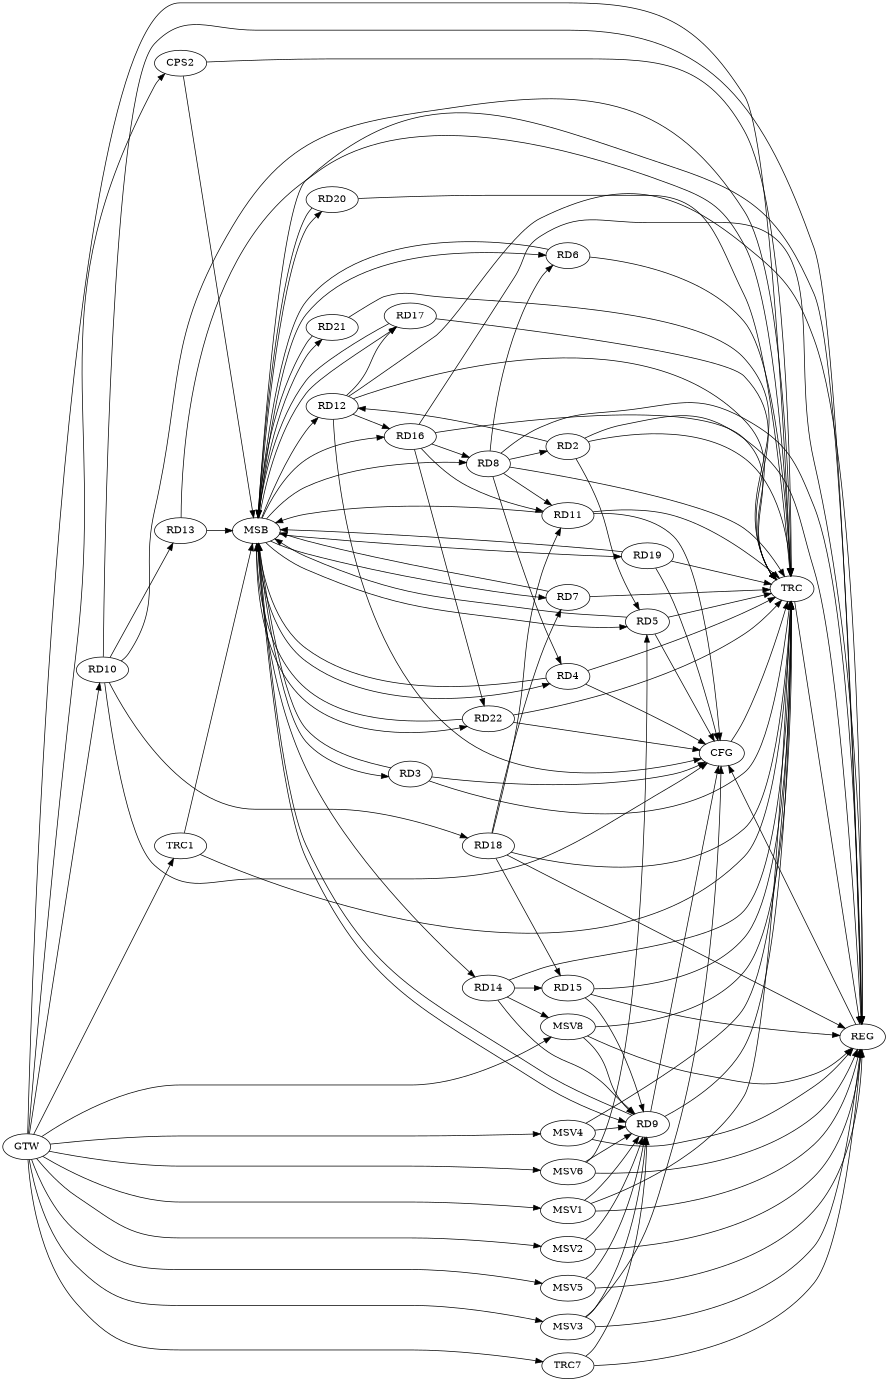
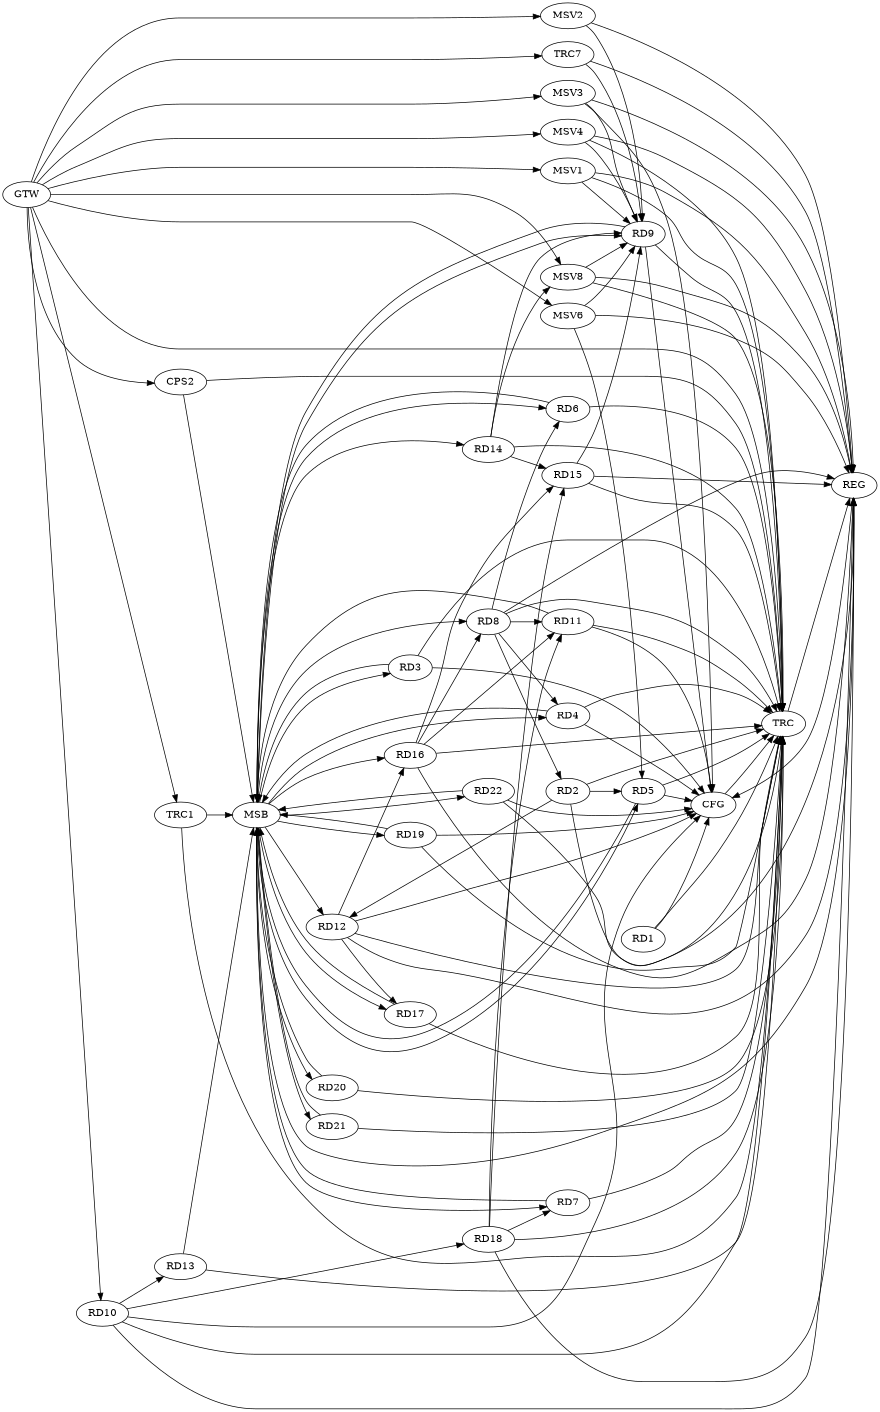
(445, 562) -> (461, 606)
none -> (643, 939)
(568, 1288) -> none
